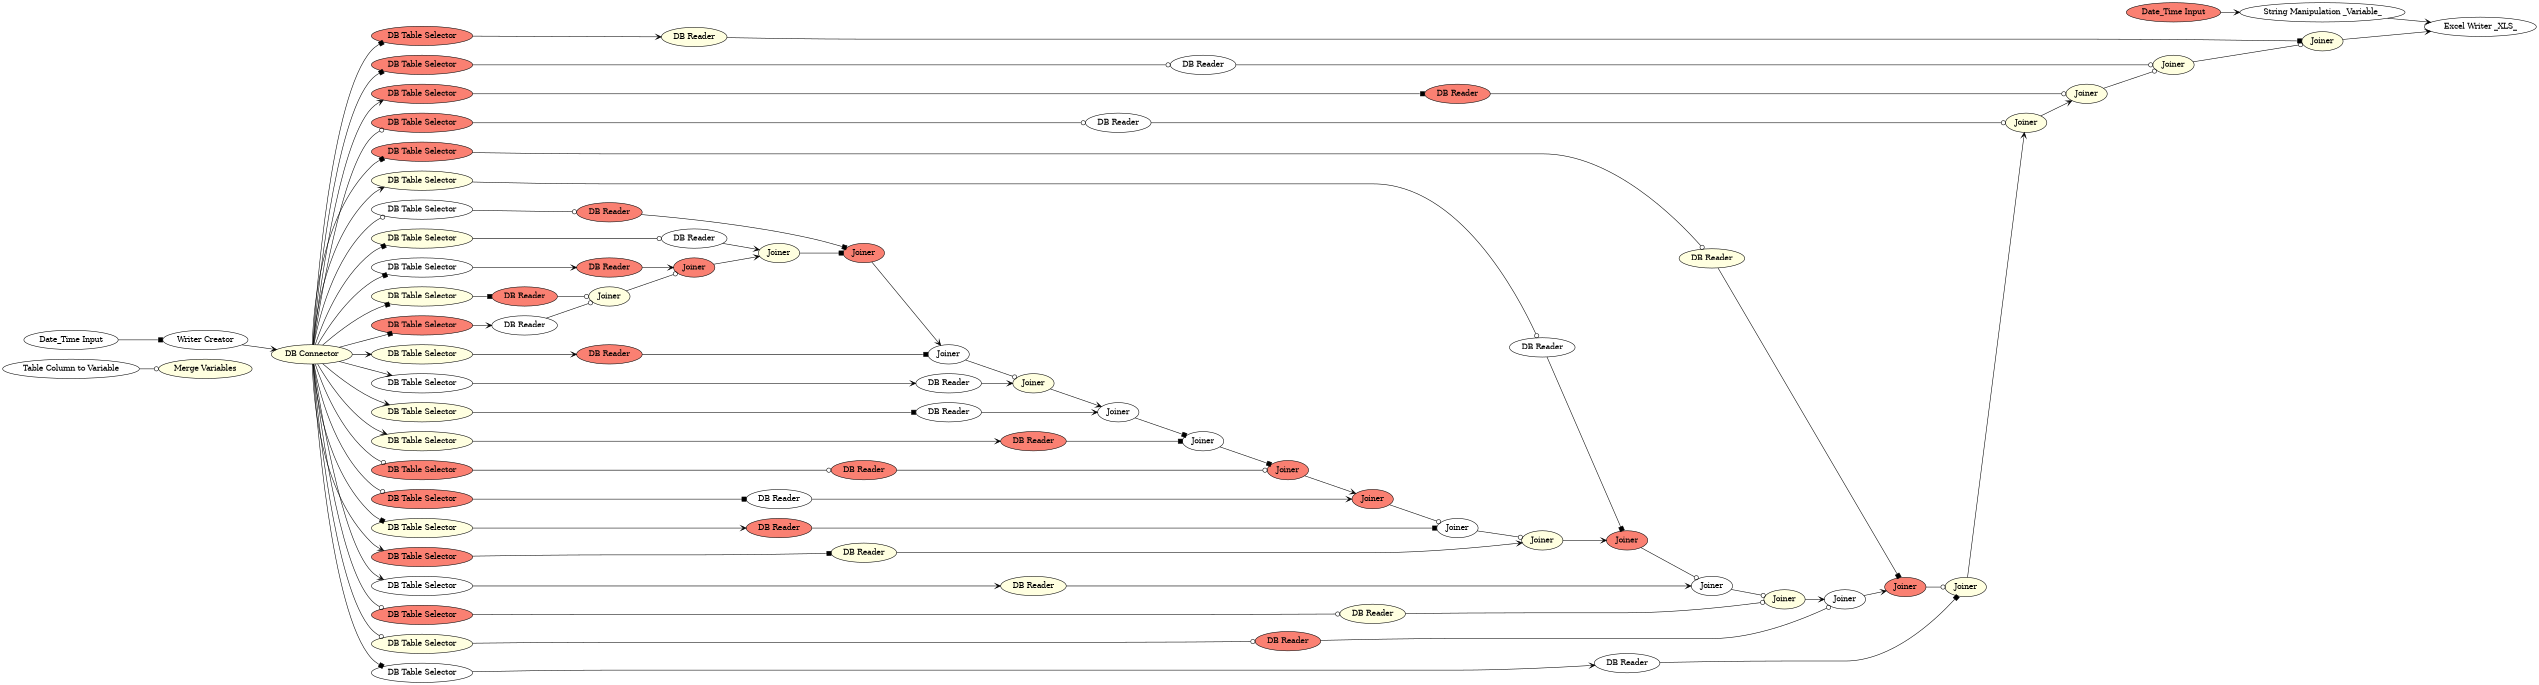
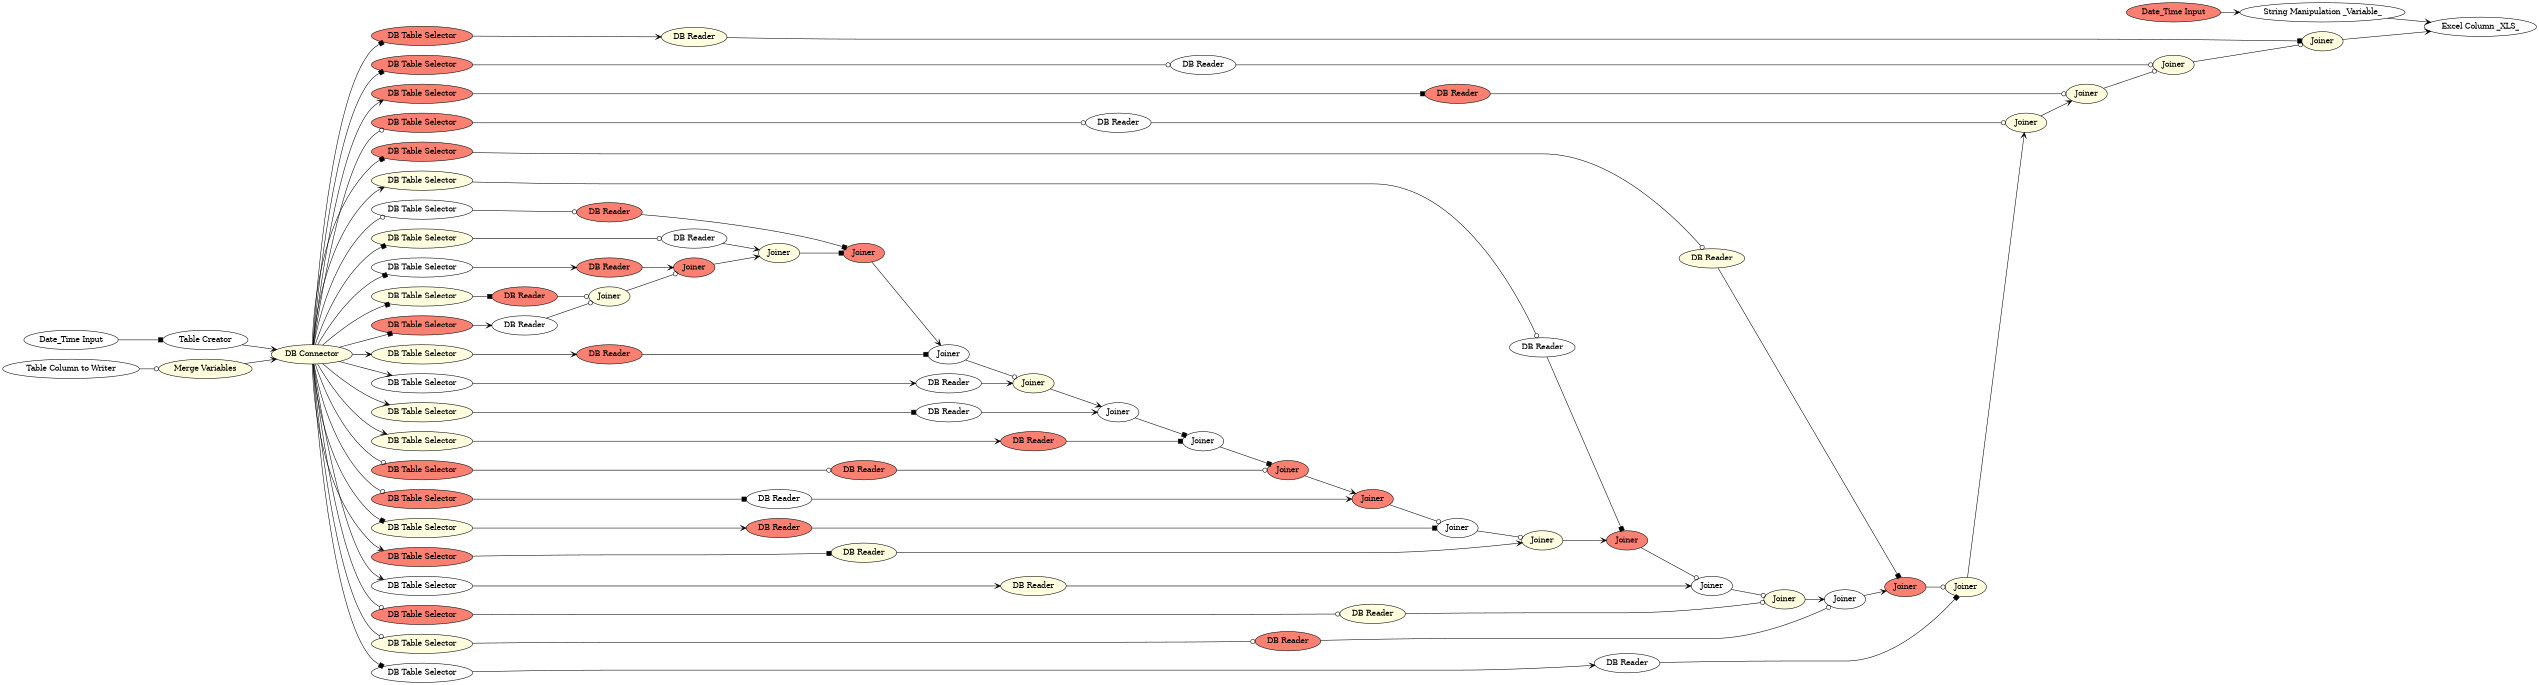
(2480, 27) -> (2480, 27)
(205, 340) -> (205, 340)
none -> (258, 362)
(71, 369) -> (71, 369)
